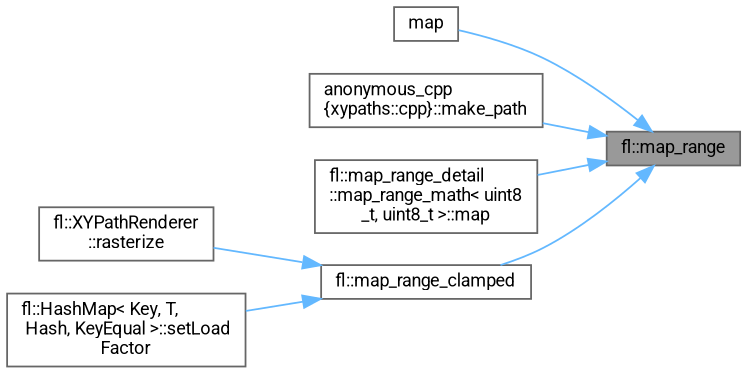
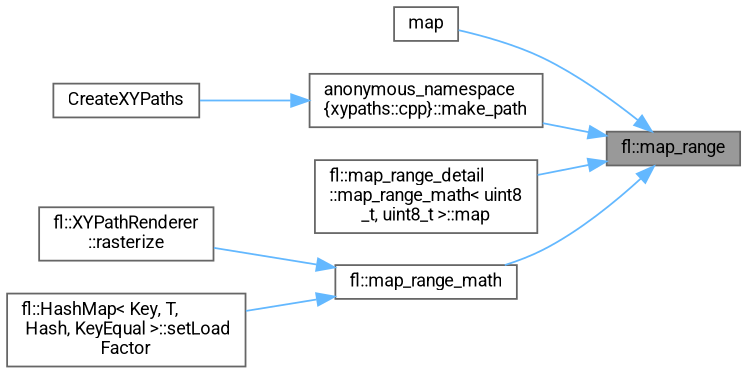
none -> (126, 101)
(426, 101) -> (426, 101)
(426, 282) -> (426, 282)
